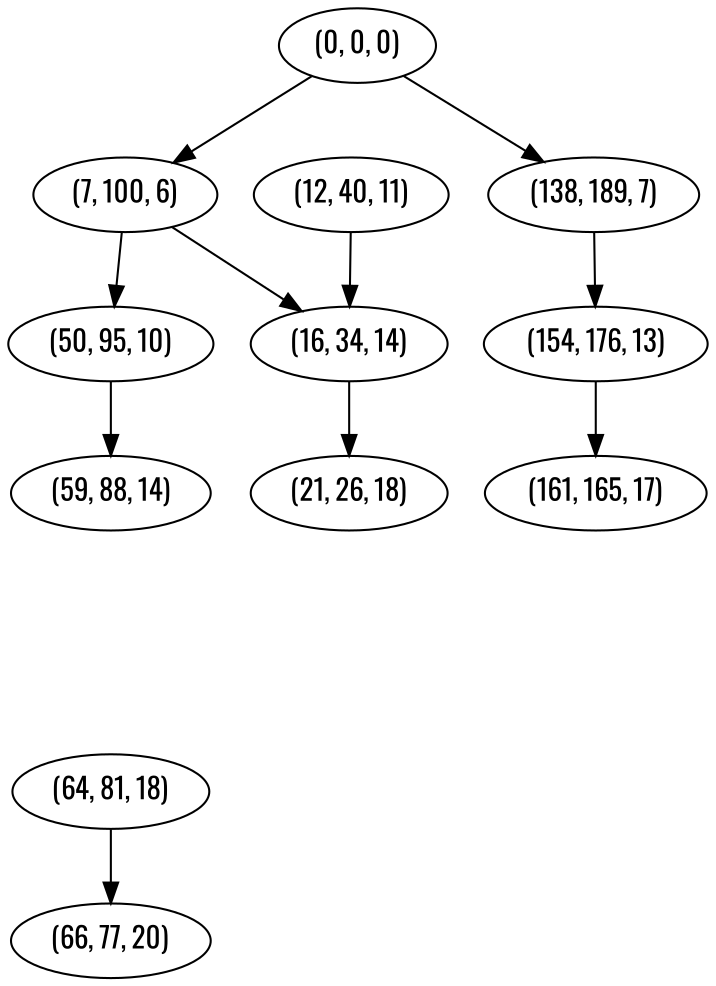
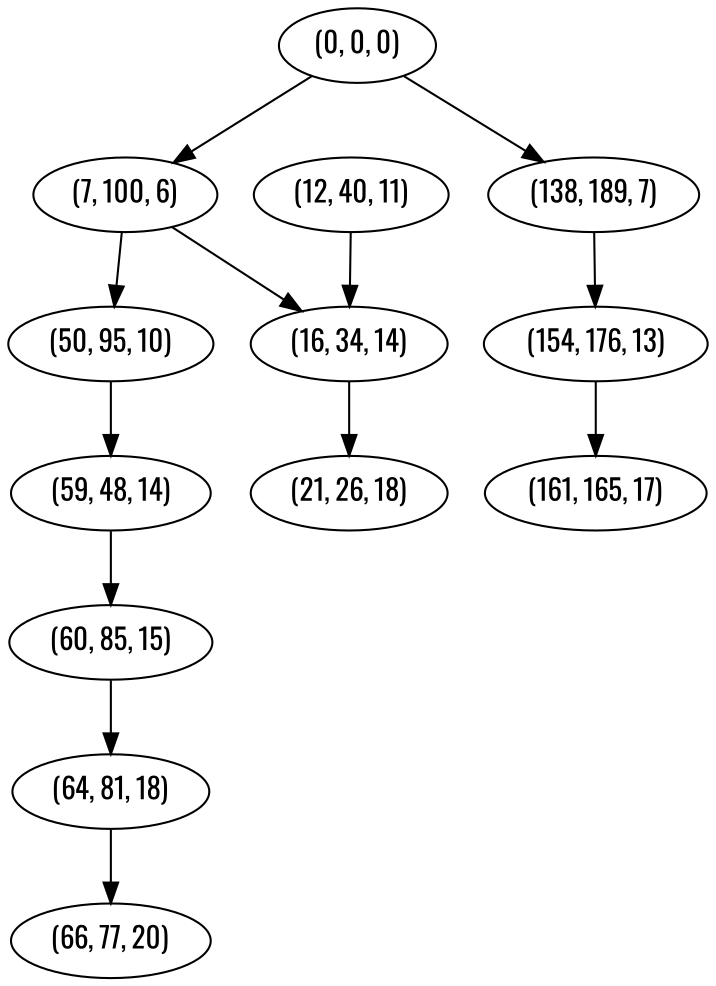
(111, 493) -> (111, 493)
none -> (111, 642)
